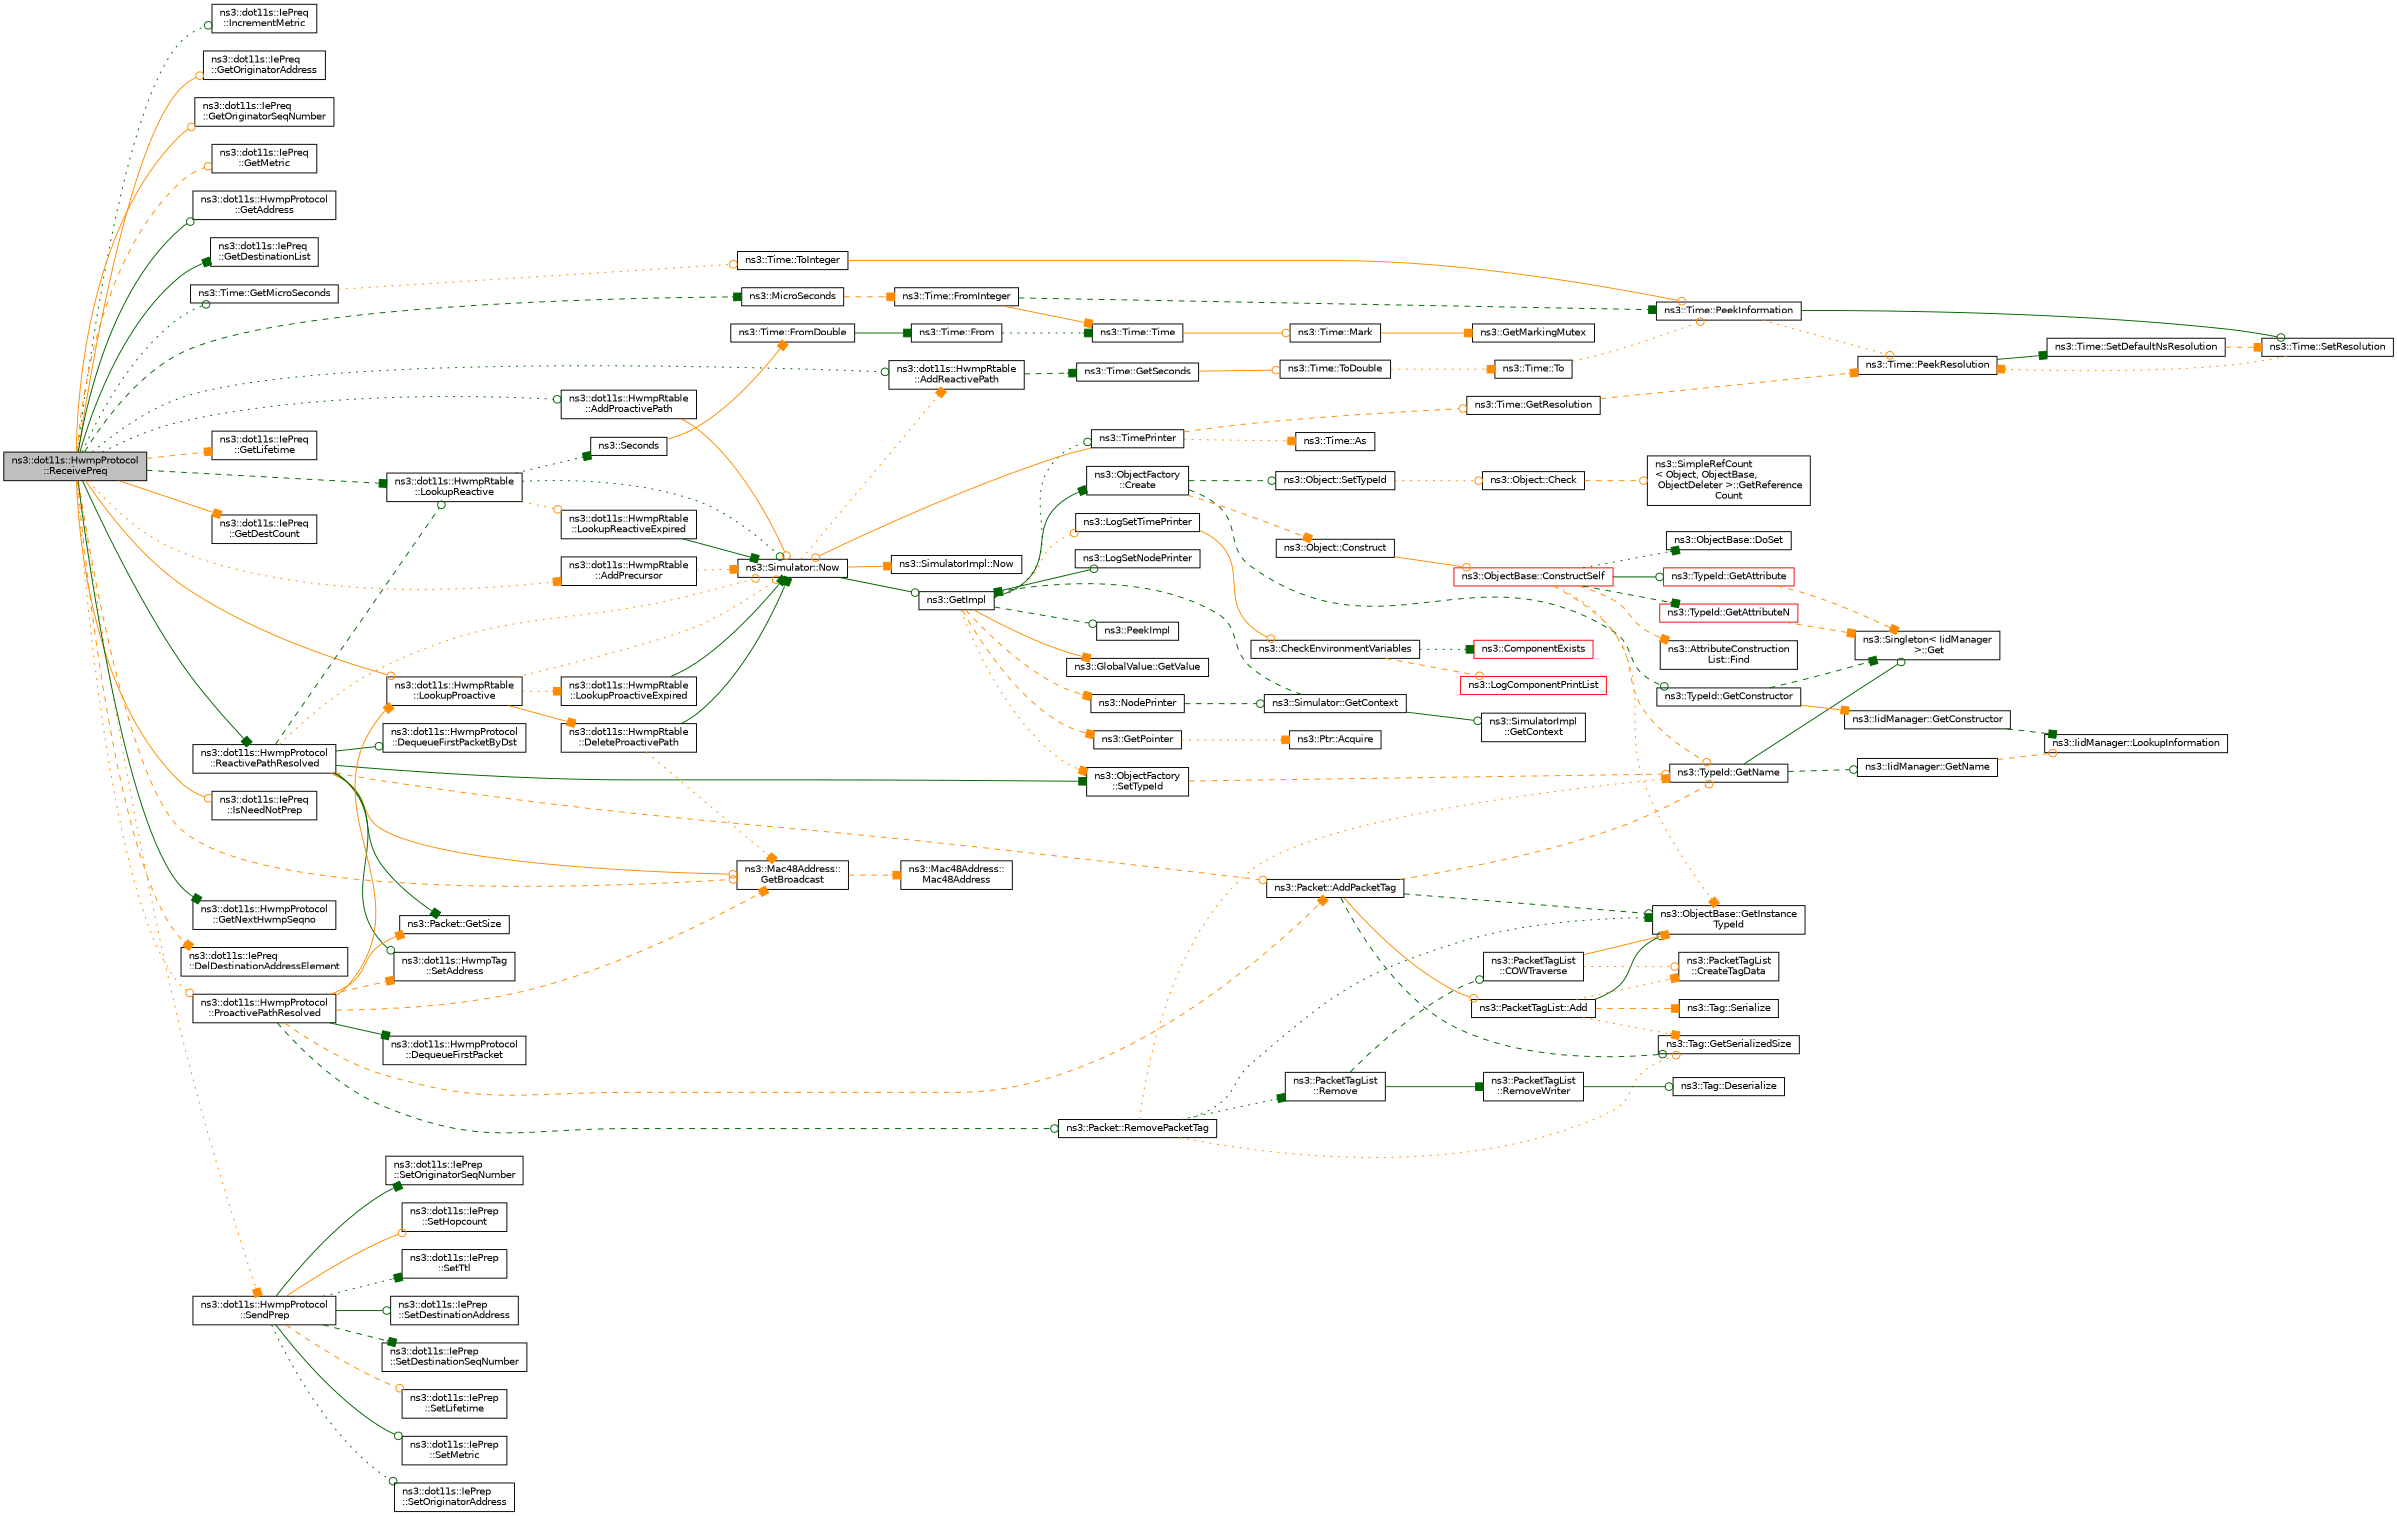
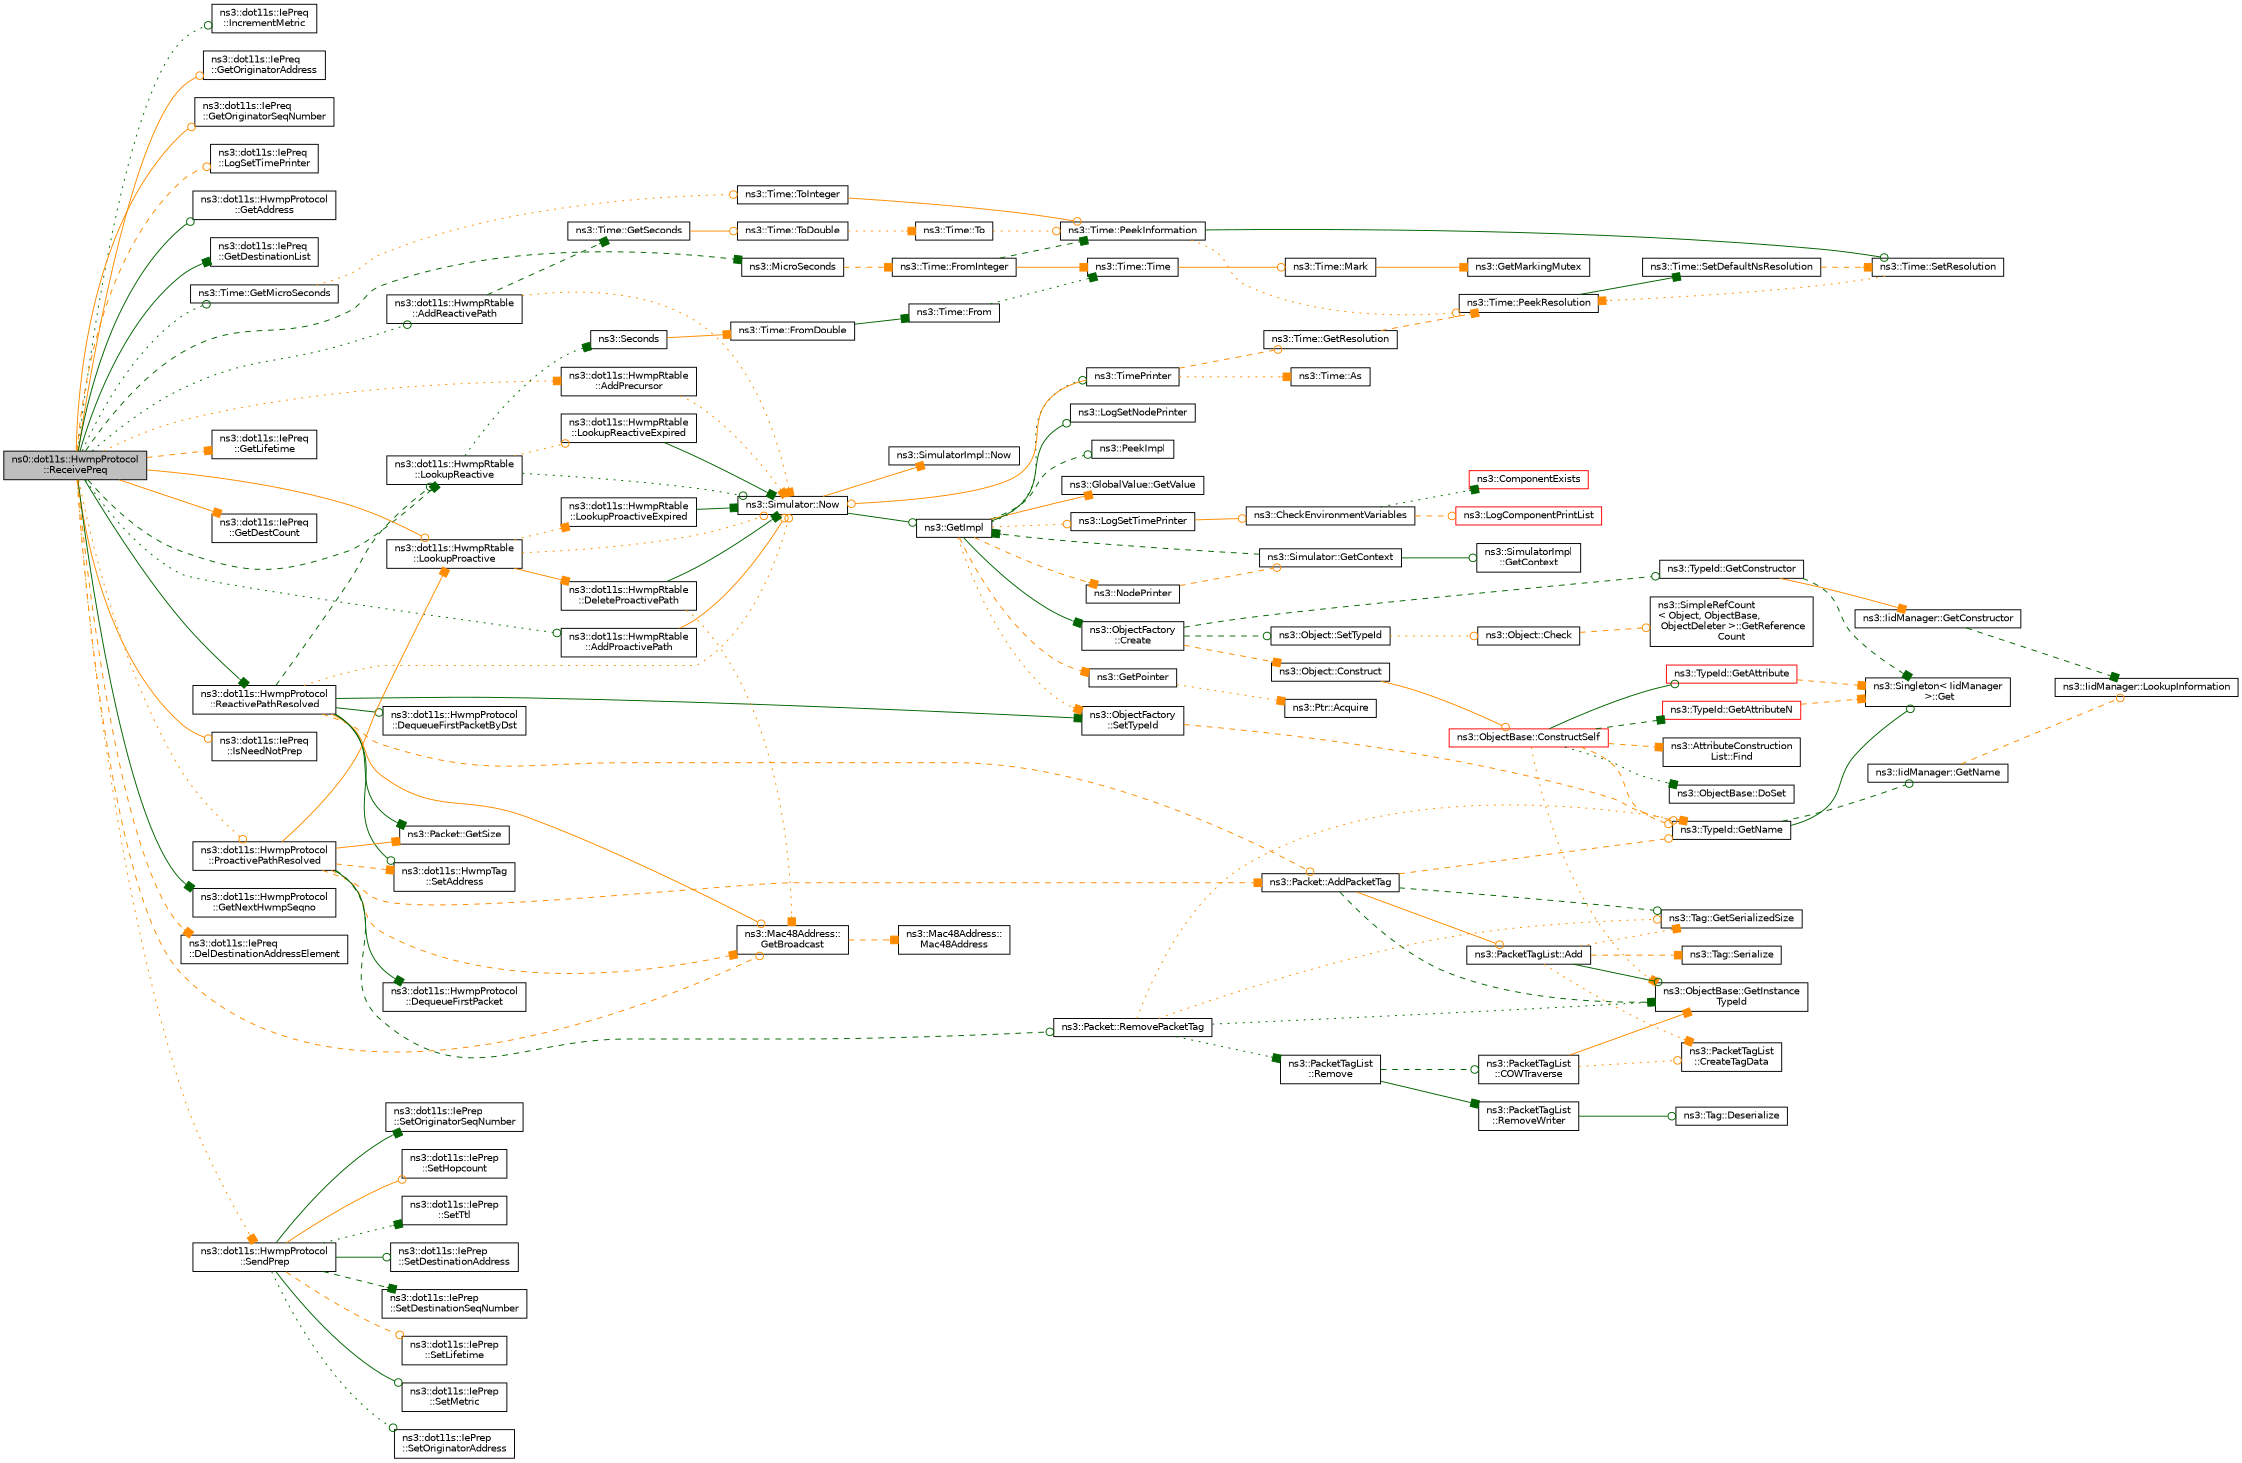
(264, 159) -> (264, 159)
(75, 466) -> (75, 465)
(869, 478) -> (702, 326)
(1220, 704) -> (1226, 577)
